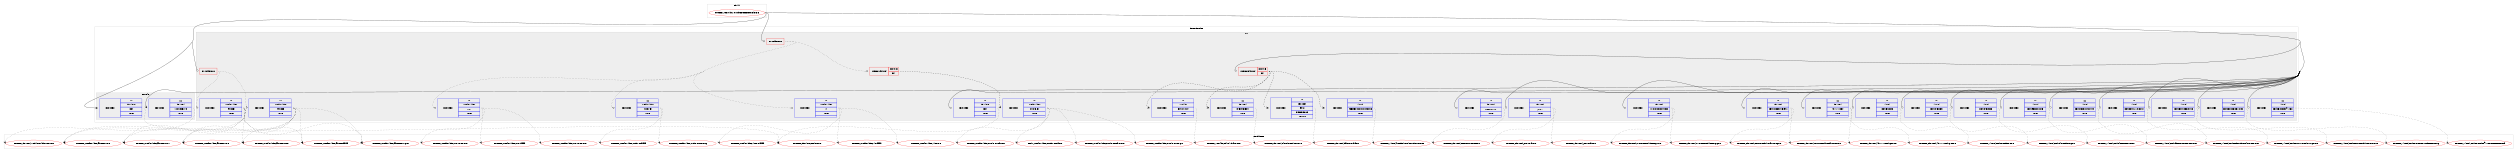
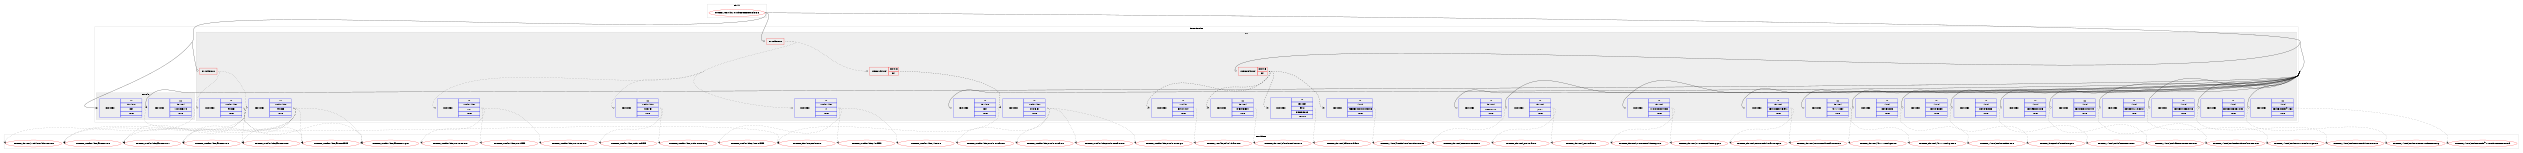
(1045, 144) -> (1045, 144)
(2057, 144) -> (2057, 144)
(2480, 144) -> (2483, 144)
